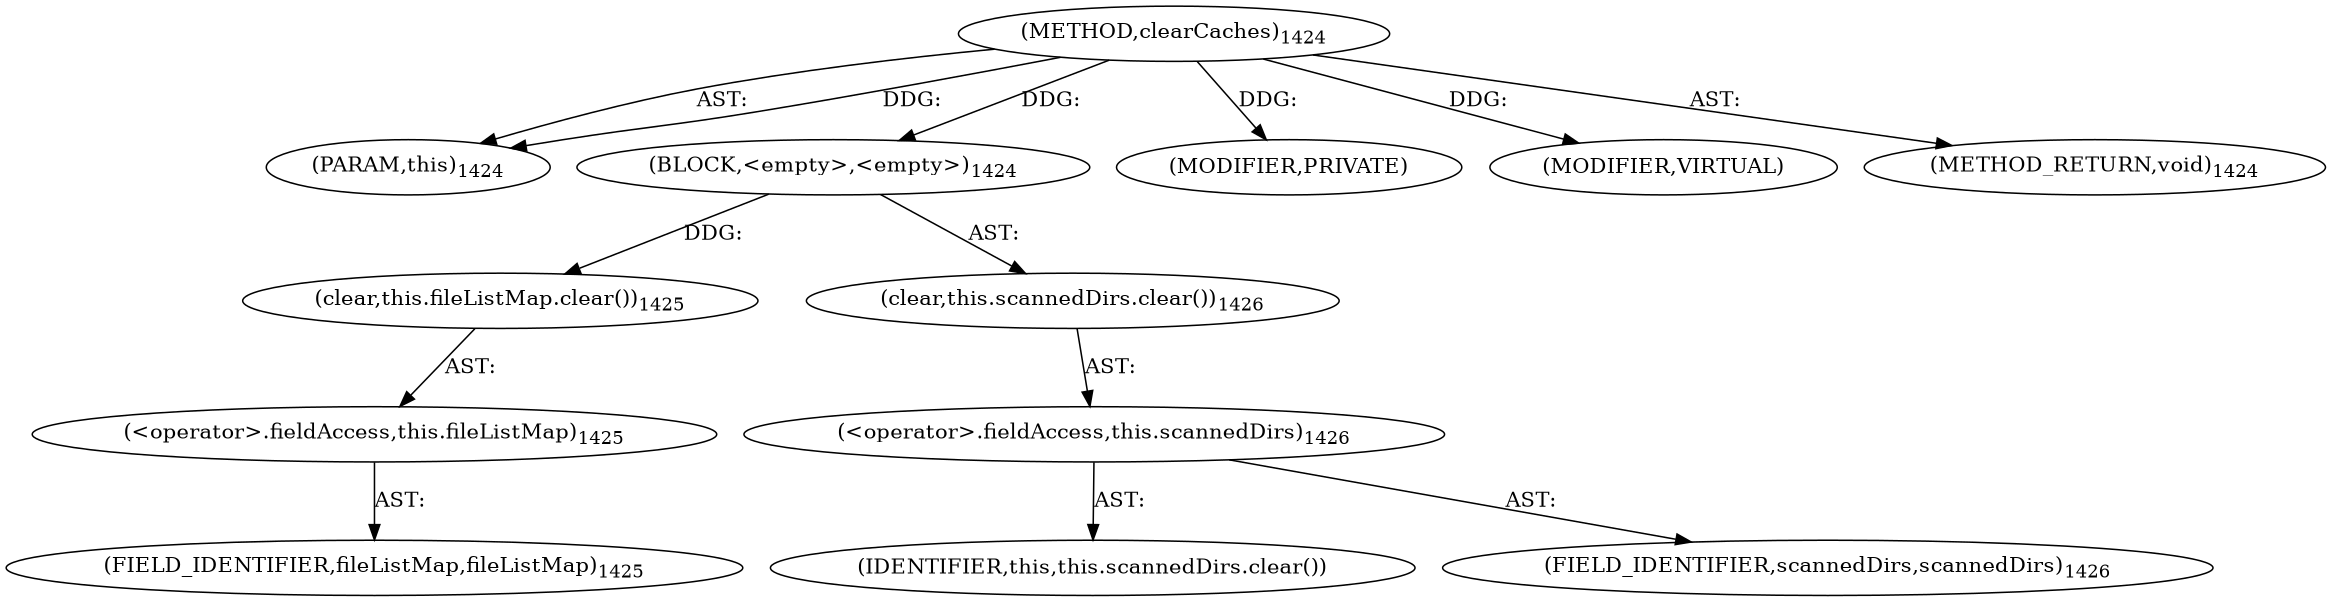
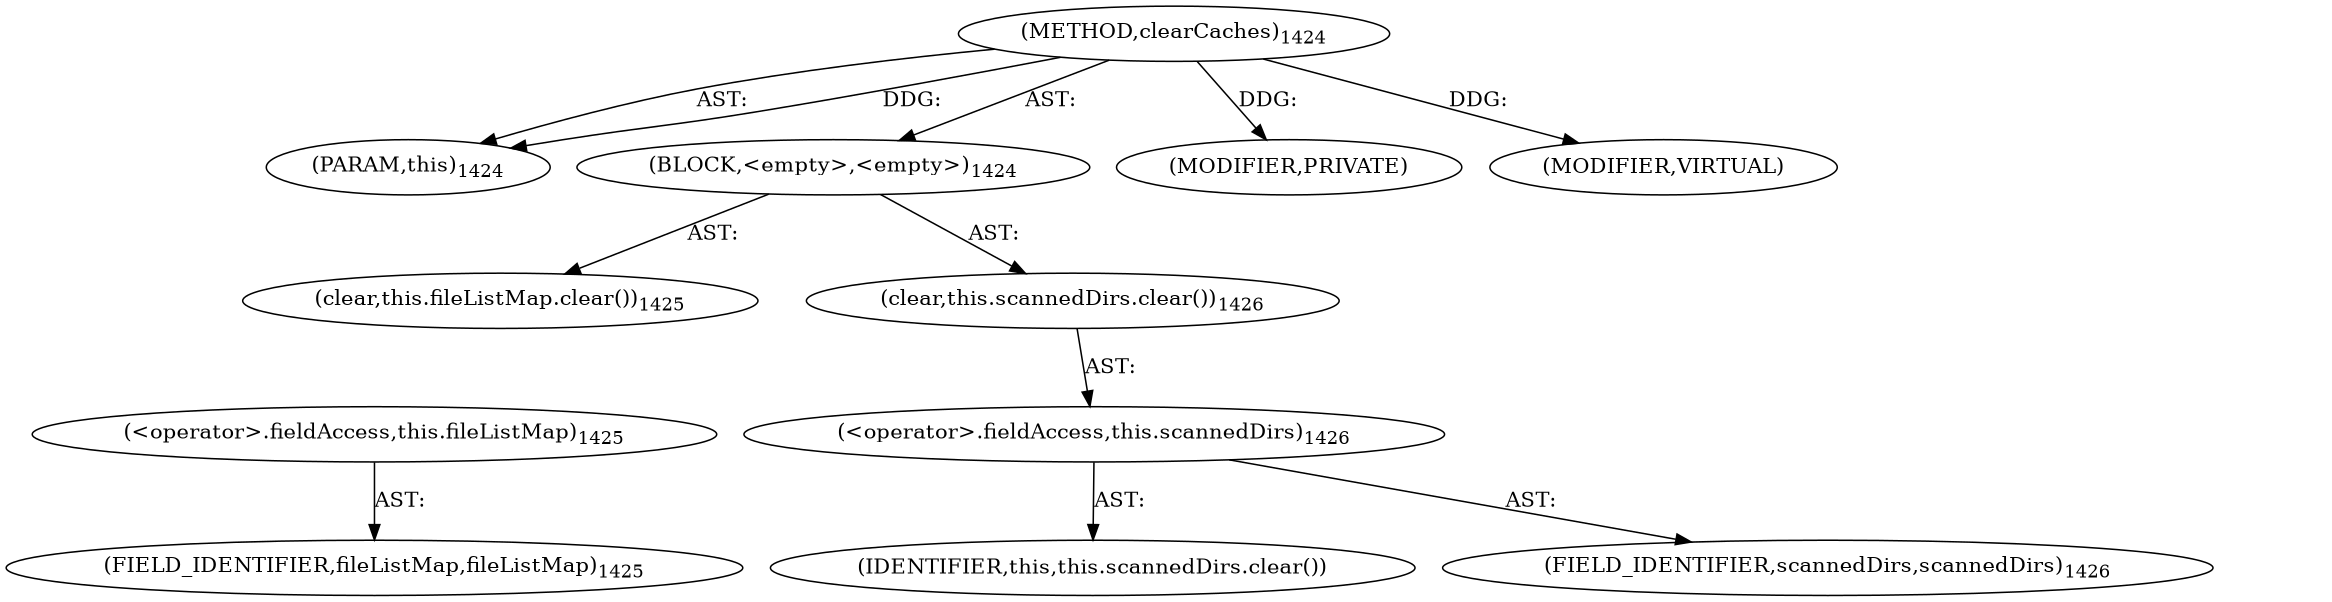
(1054, 101) -> (1054, 101)
(2095, 167) -> none
(717, 234) -> (717, 234)
(443, 362) -> none
